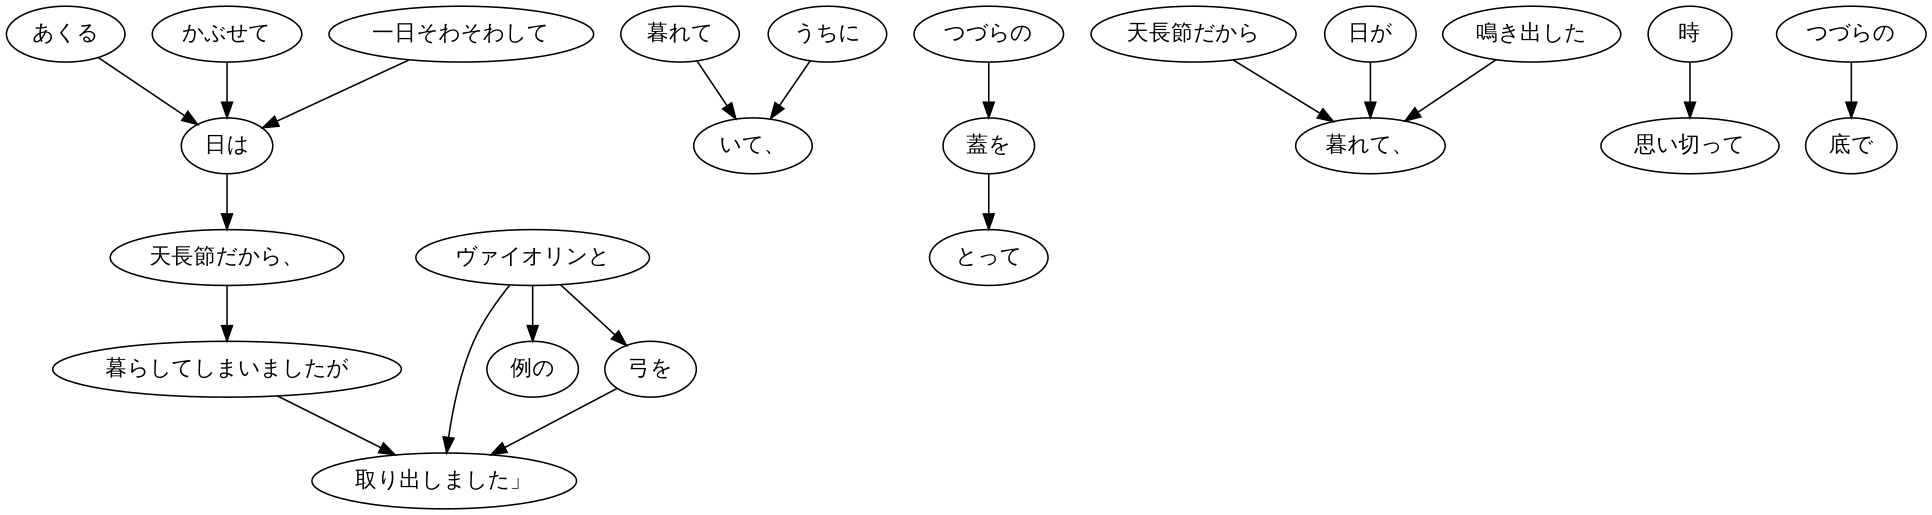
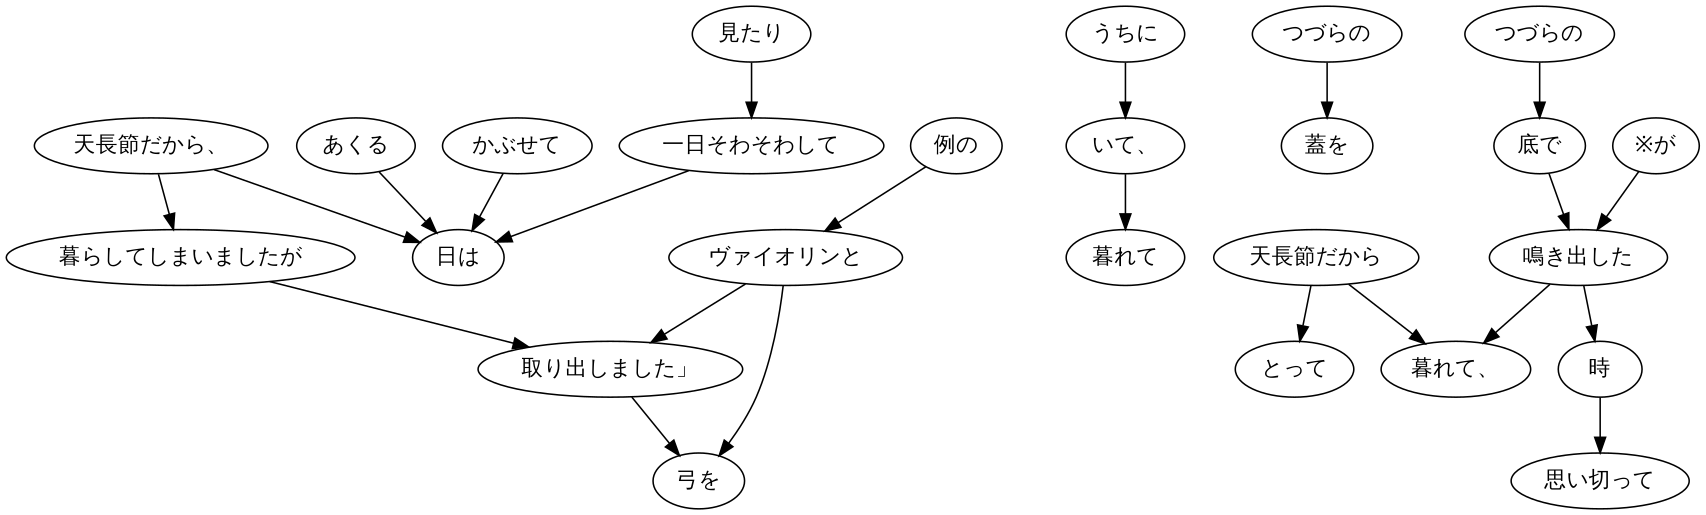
none -> (752, 34)
(1370, 34) -> none
(712, 84) -> (1125, 194)
none -> (1656, 146)
(227, 194) -> (310, 203)
(989, 194) -> (1307, 306)
none -> (1556, 194)
(533, 306) -> (882, 195)
none -> (1588, 306)
(561, 418) -> (651, 420)
